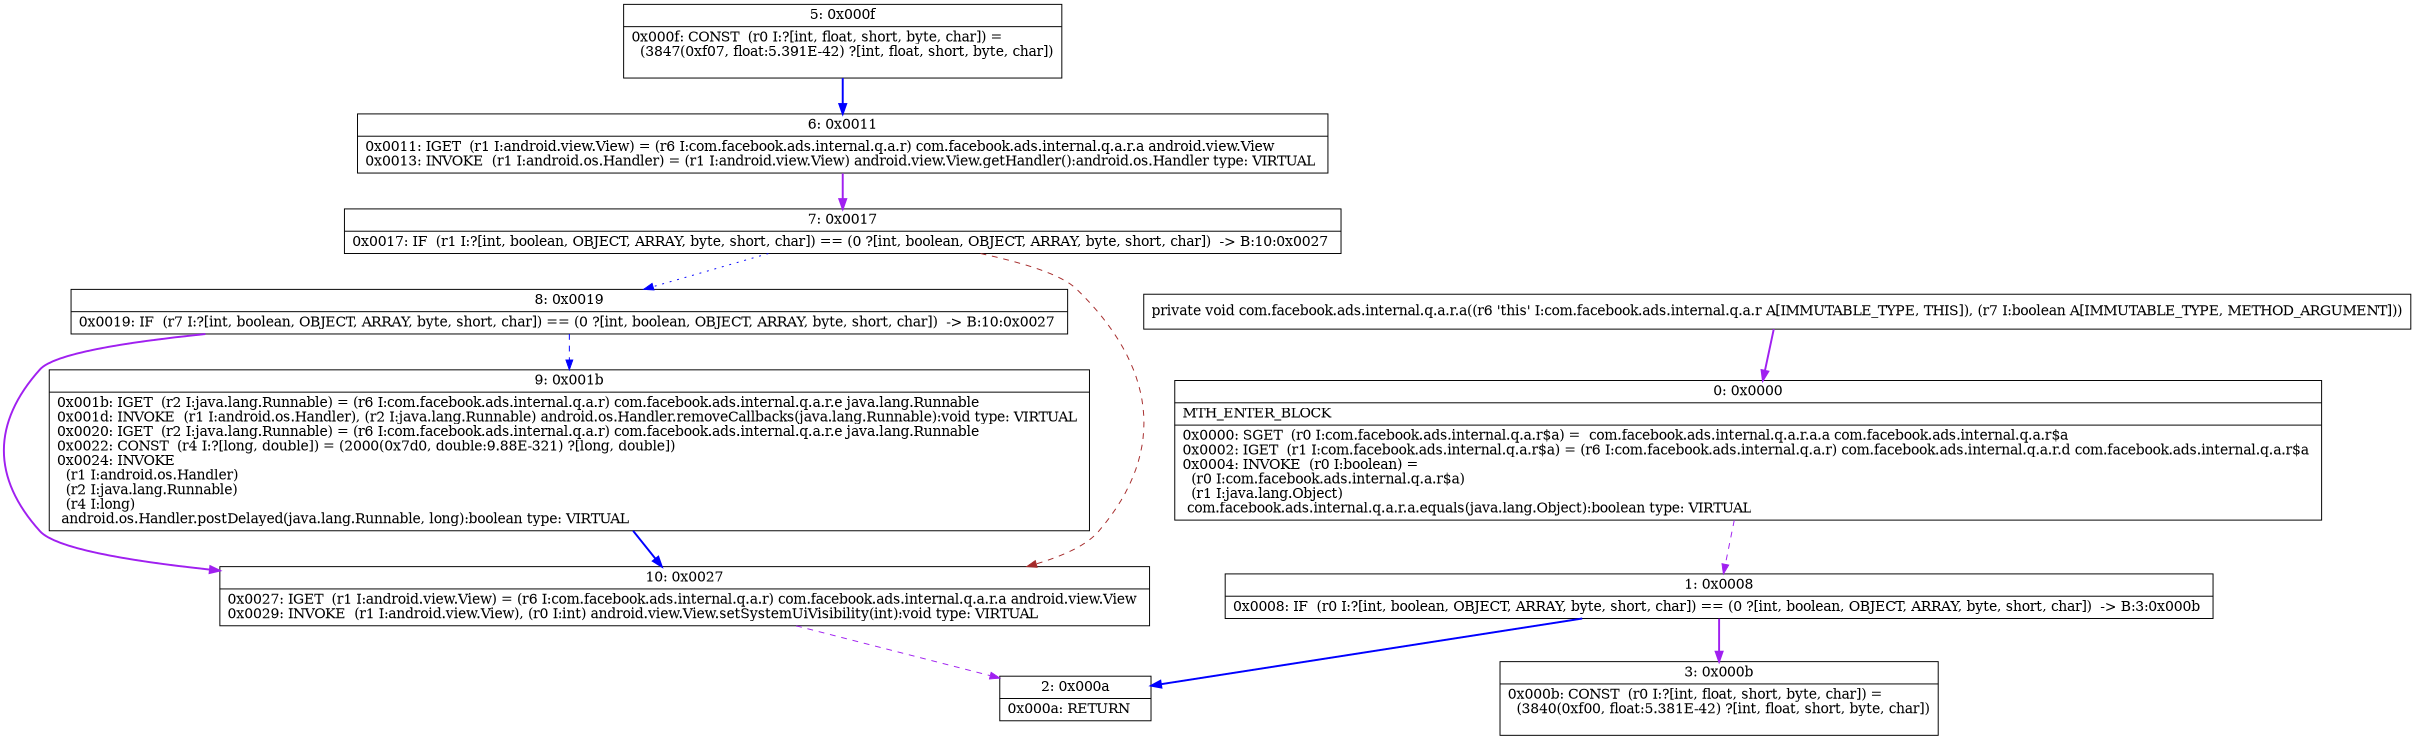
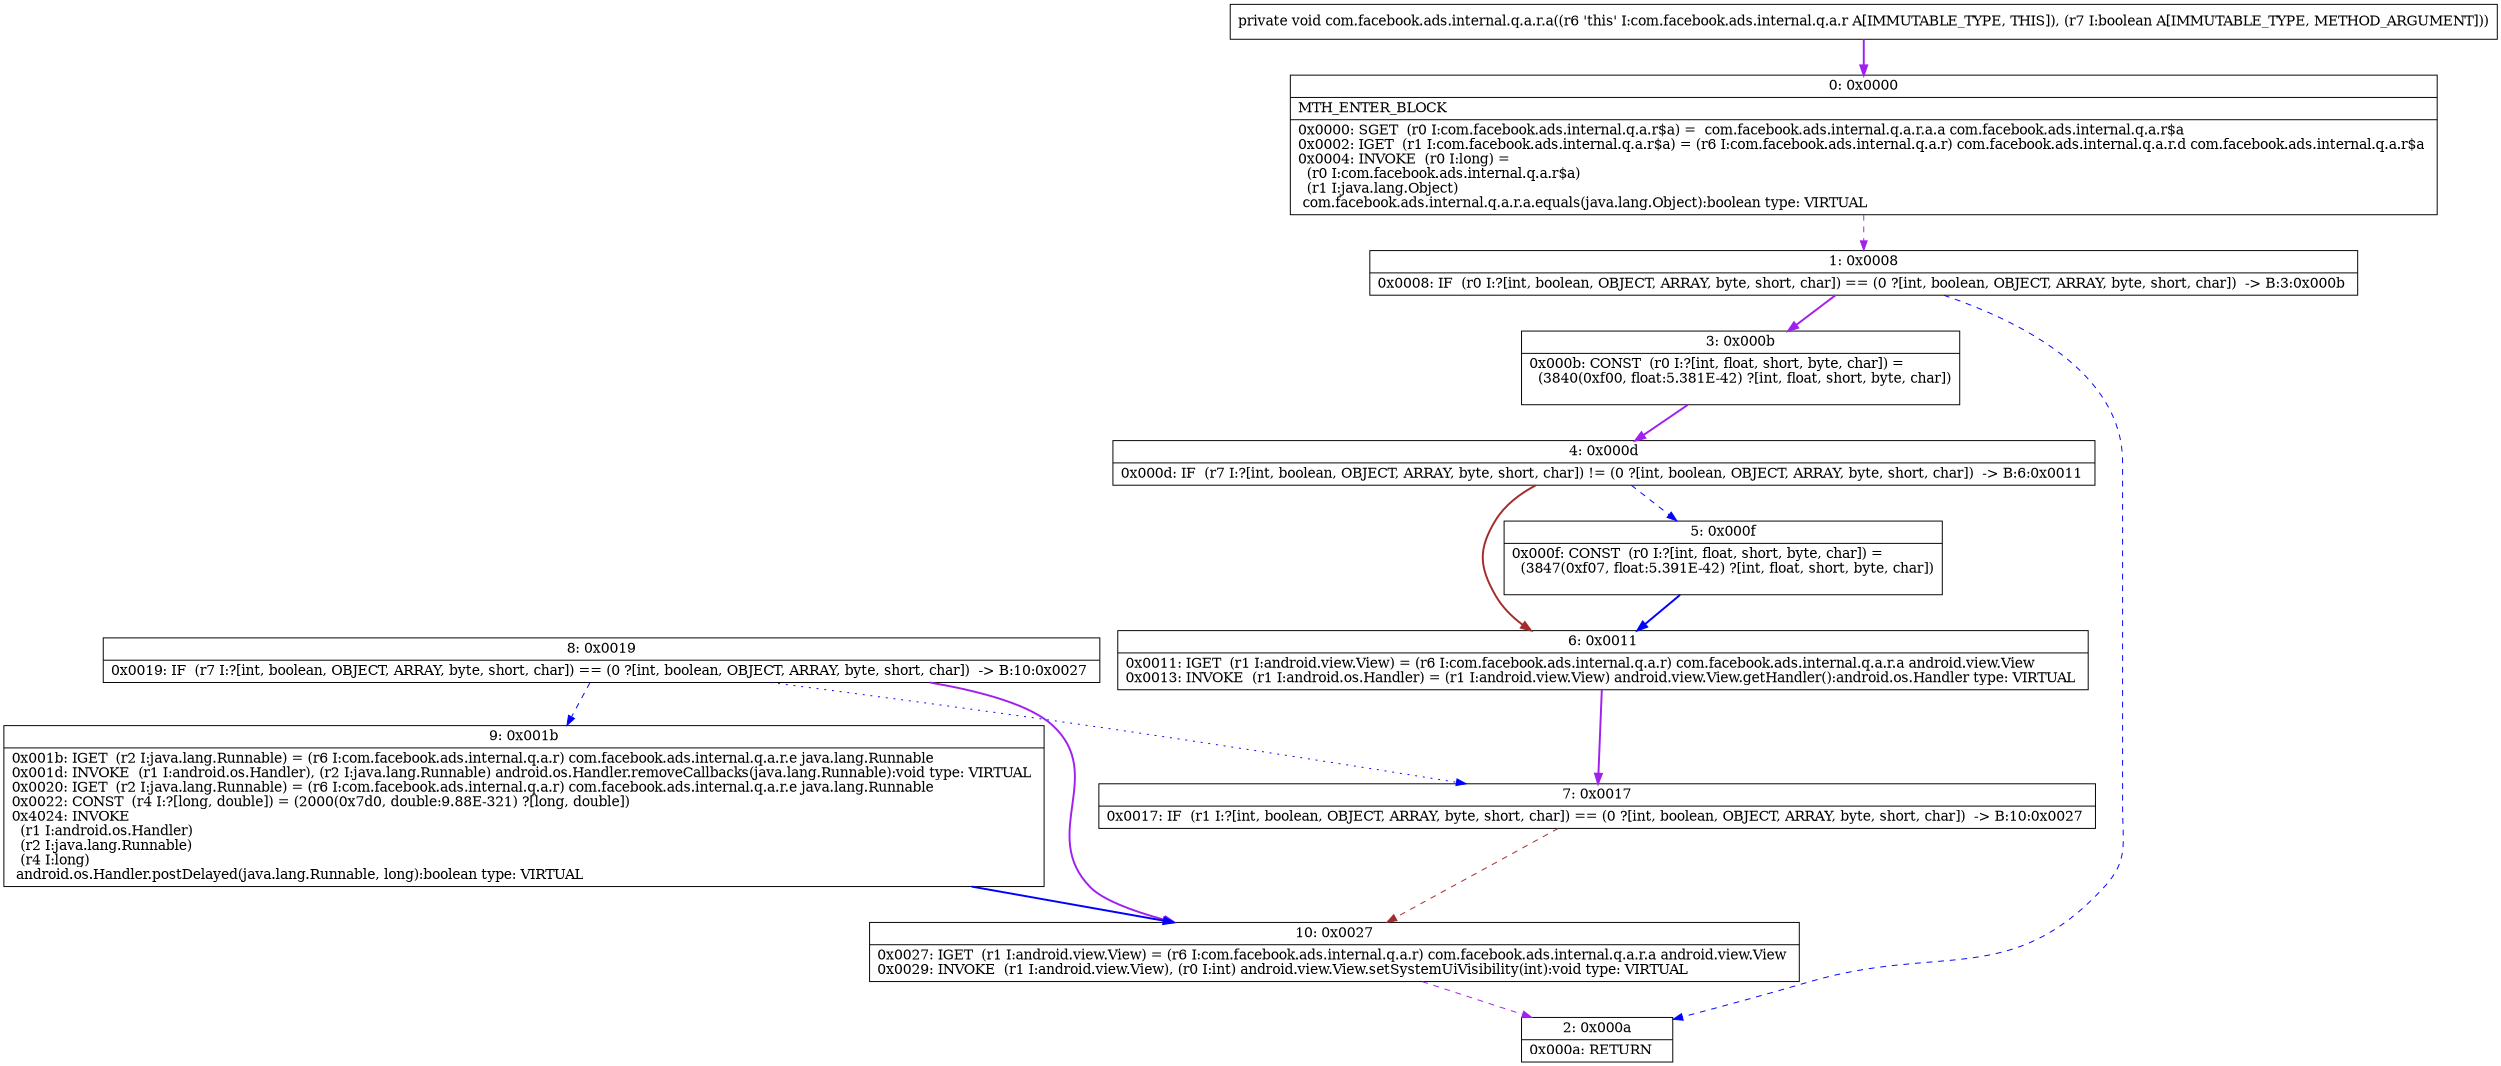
(711, 270) -> (1114, 729)
(120, 461) -> (75, 817)
none -> (1604, 463)
(1303, 465) -> (1406, 159)
(1372, 651) -> (2123, 772)
